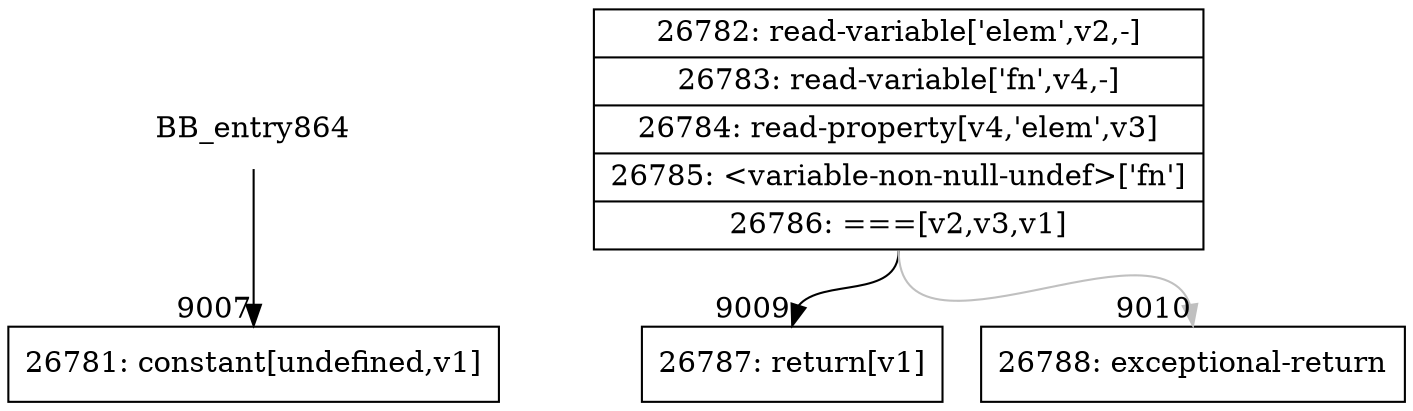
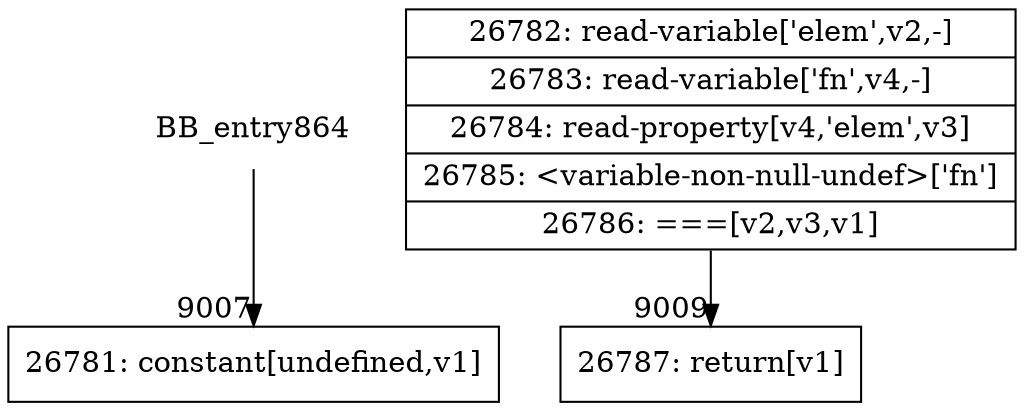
(1193, 364) -> none
